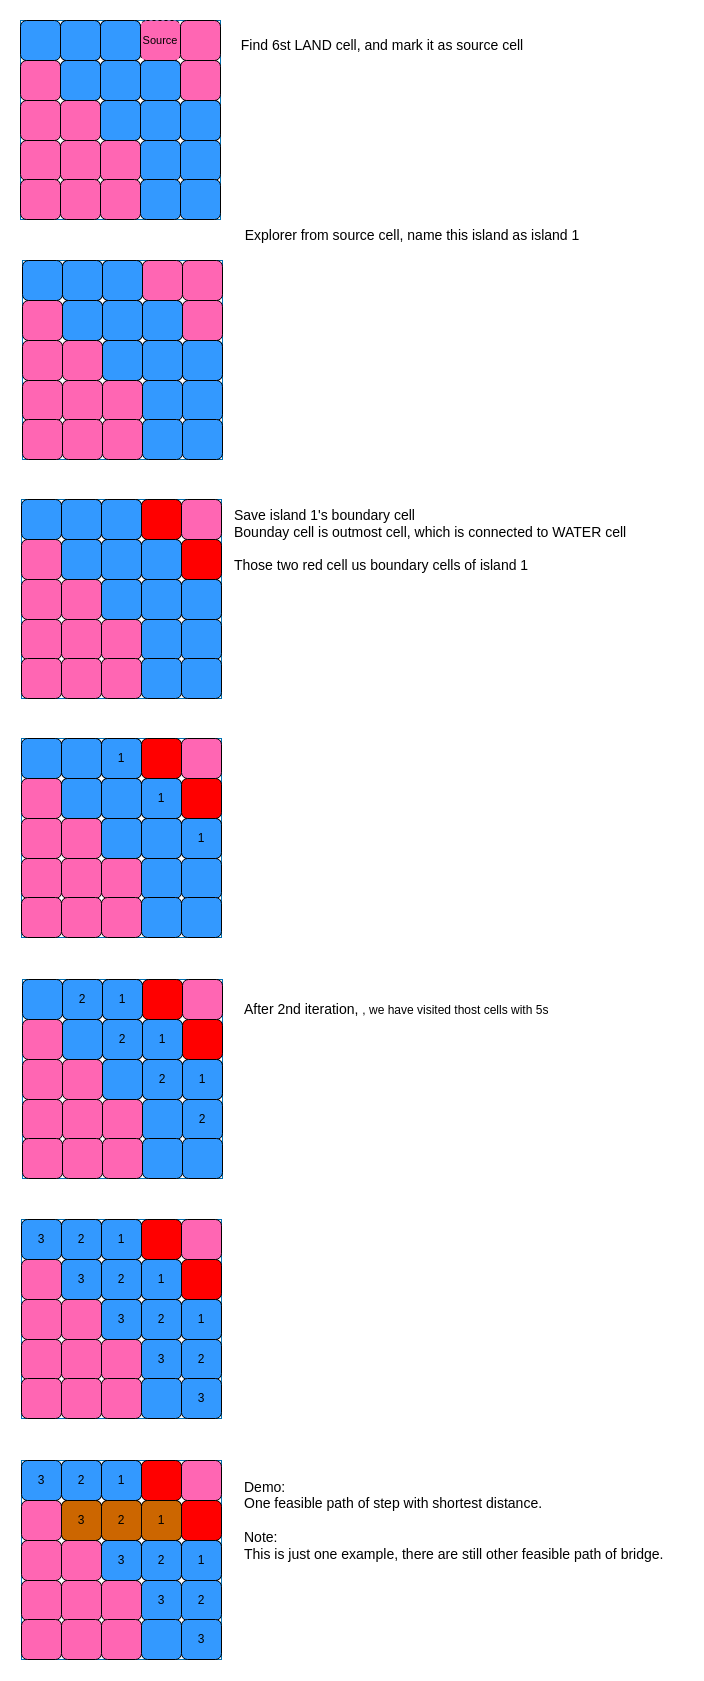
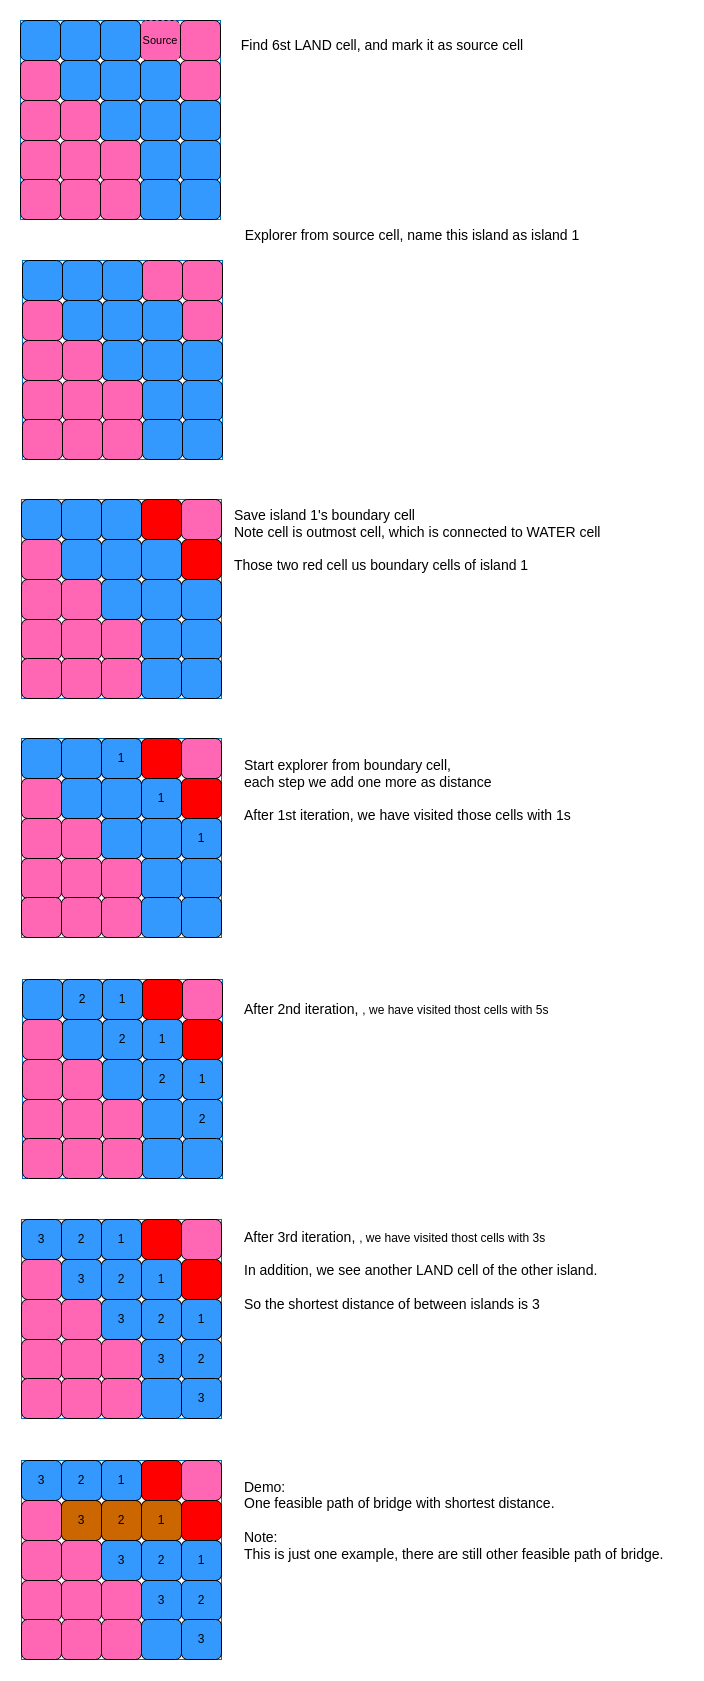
(412, 541) -> (402, 541)
none -> (453, 791)
none -> (453, 1271)
(451, 1521) -> (451, 1521)
